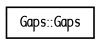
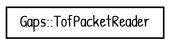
(50, 23) -> (85, 23)
